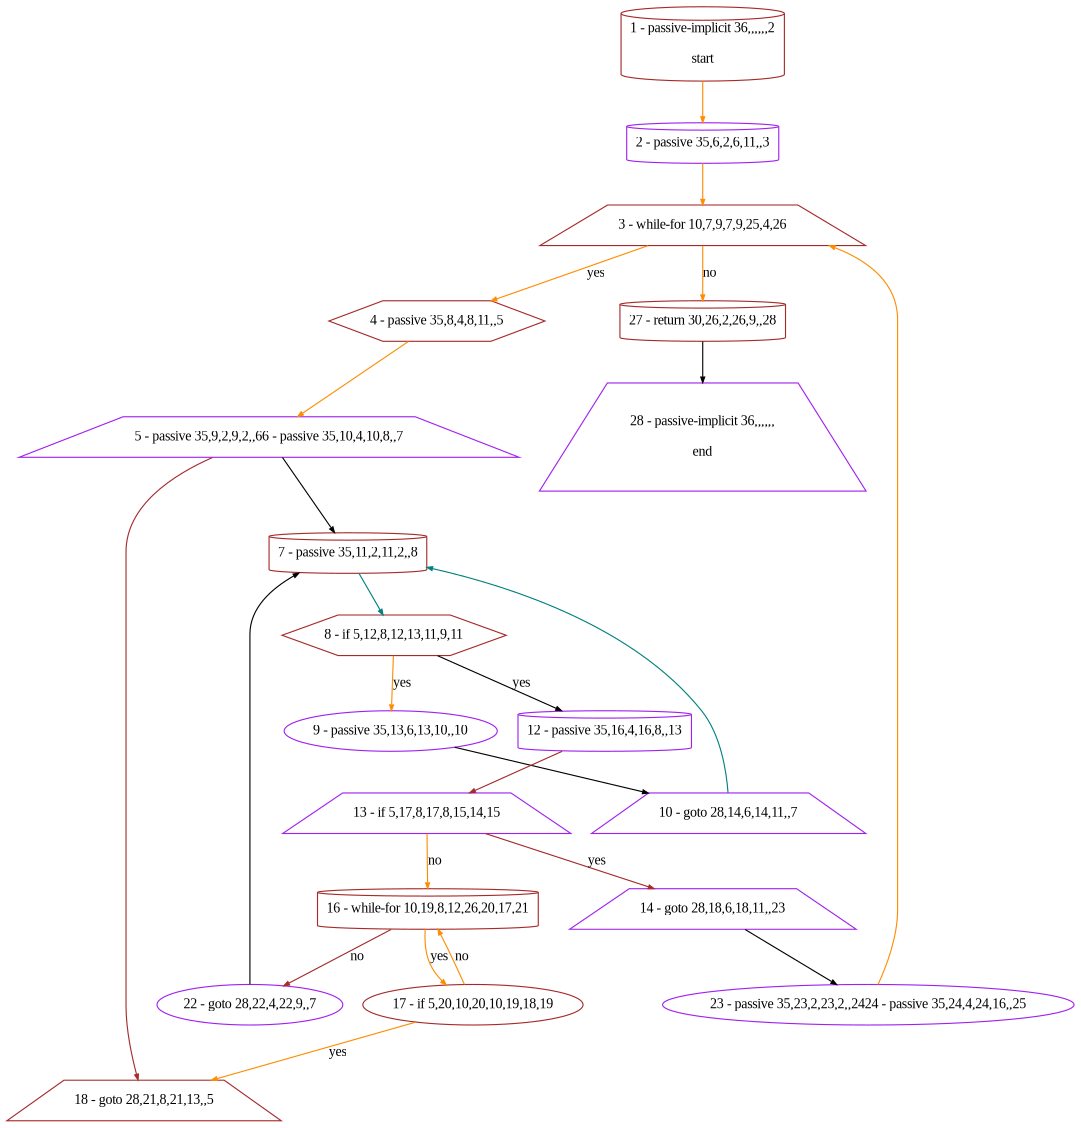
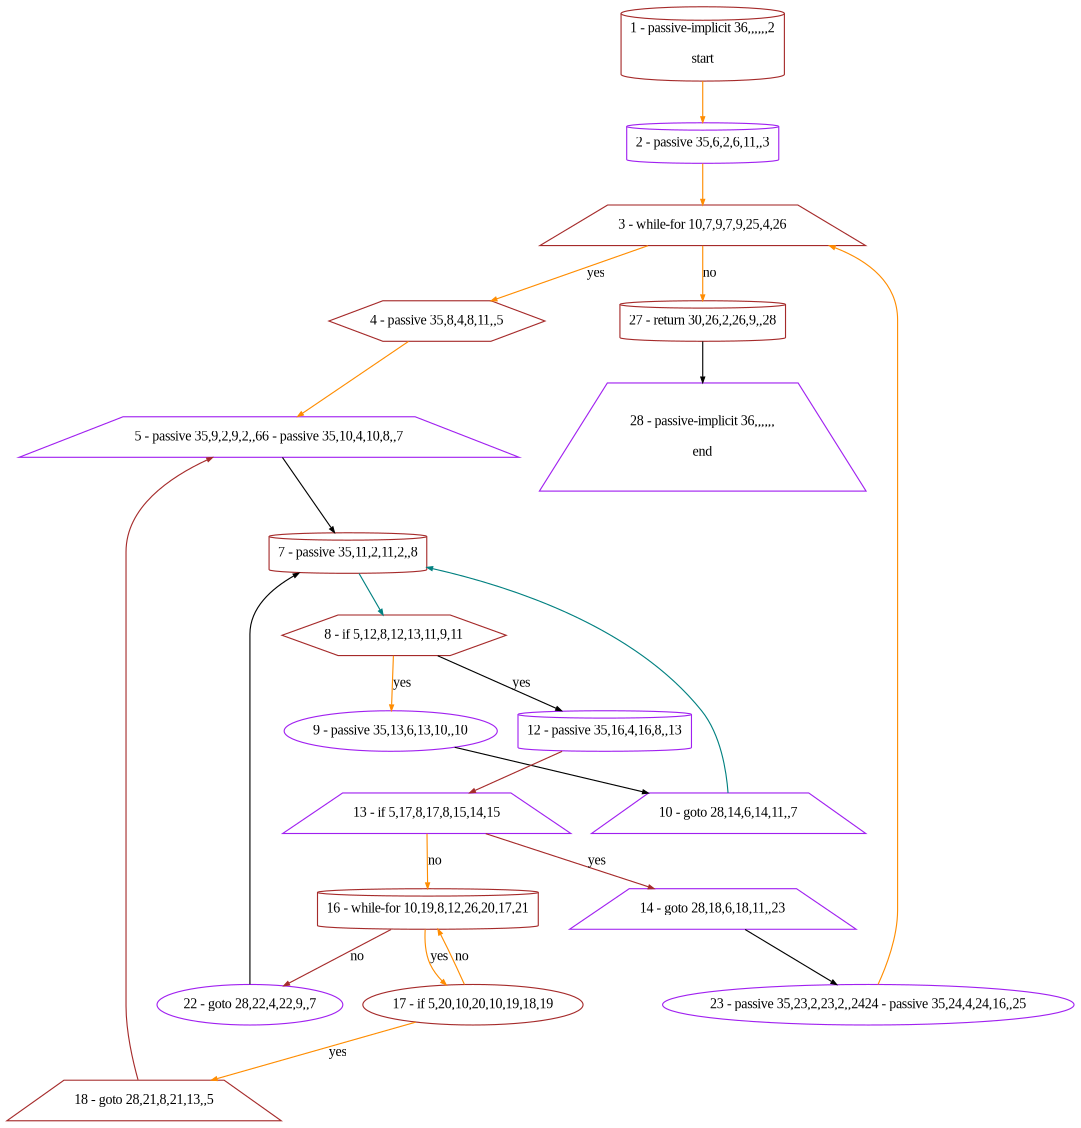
(126, 746) -> (126, 752)
